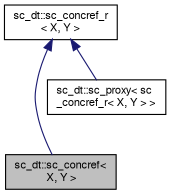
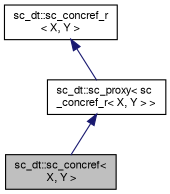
(35, 103) -> (81, 139)
